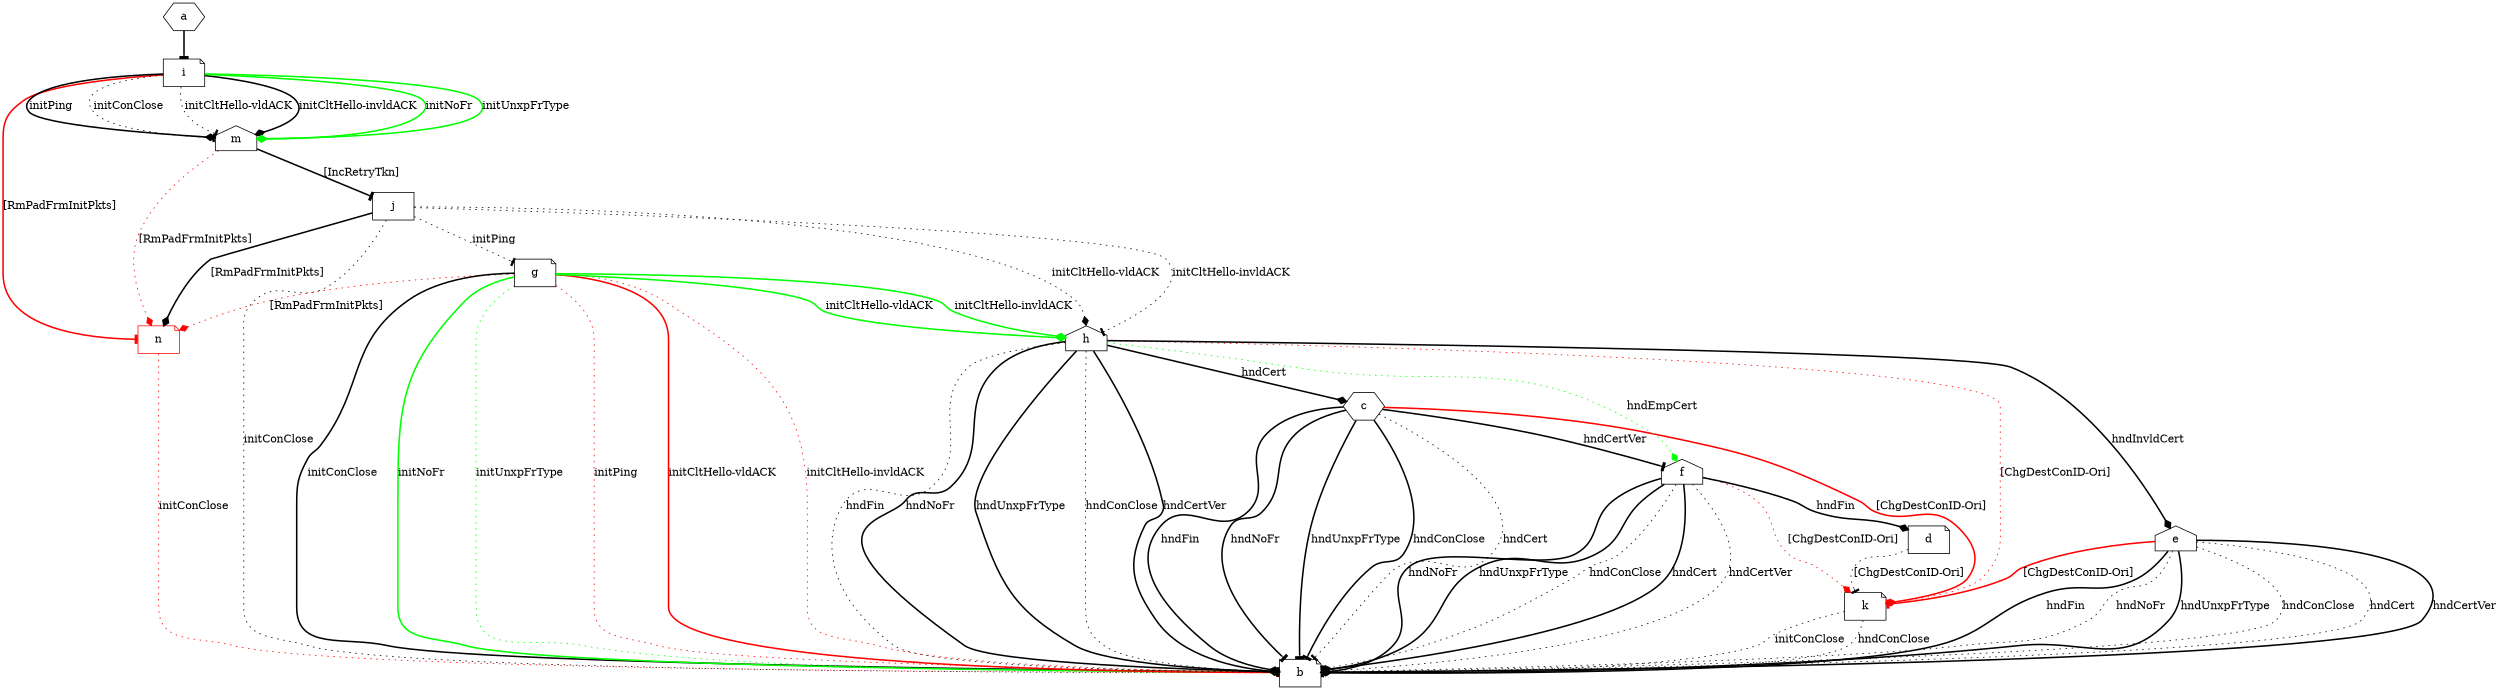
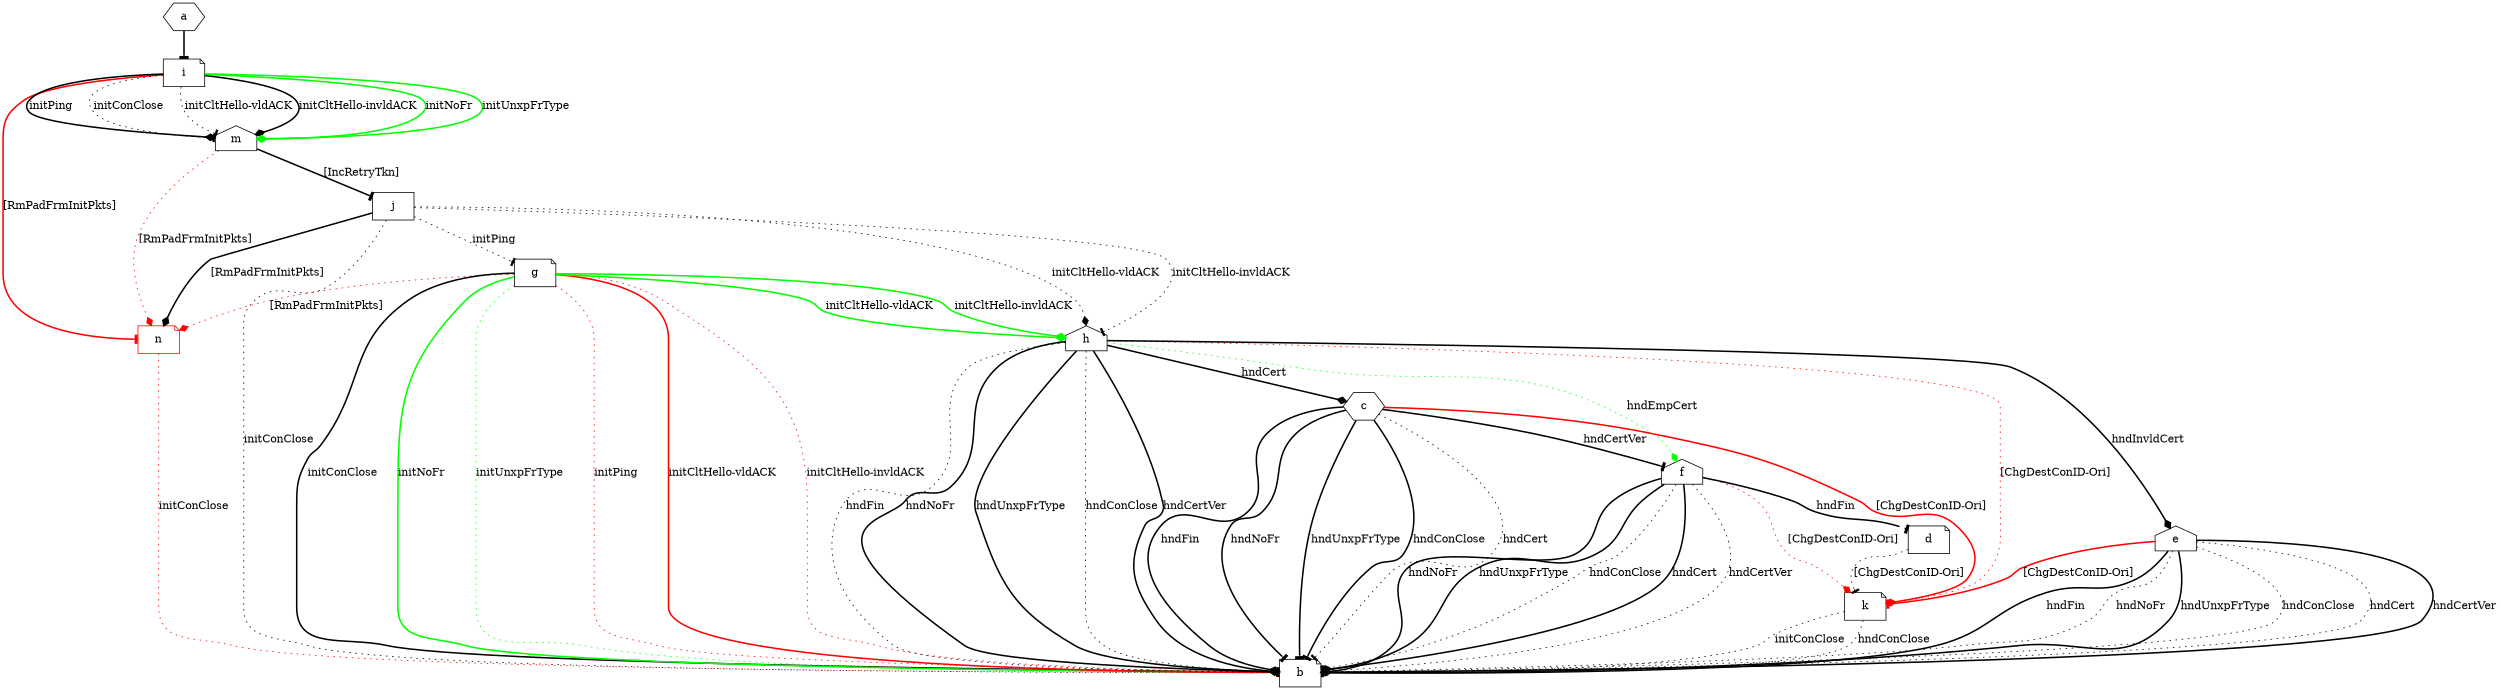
(1801, 505) -> (1801, 505)
